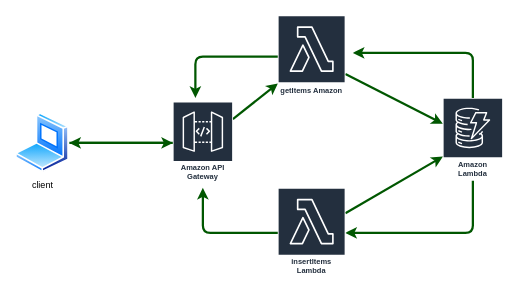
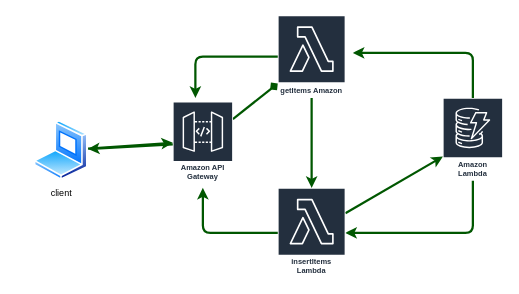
(270, 89) -> (270, 90)
(390, 97) -> (312, 139)
(42, 143) -> (61, 150)
